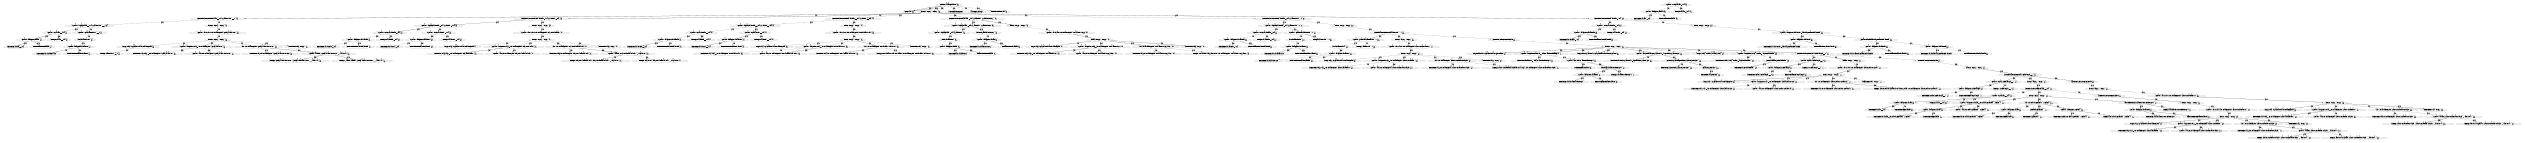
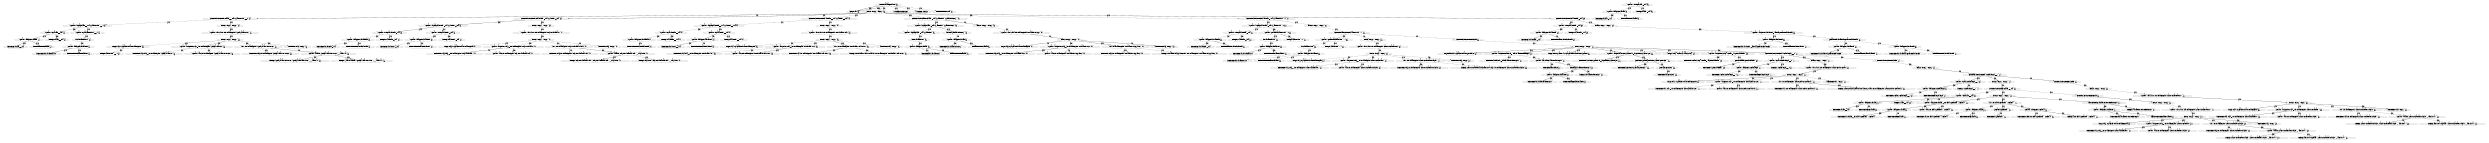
(637, 47) -> none
